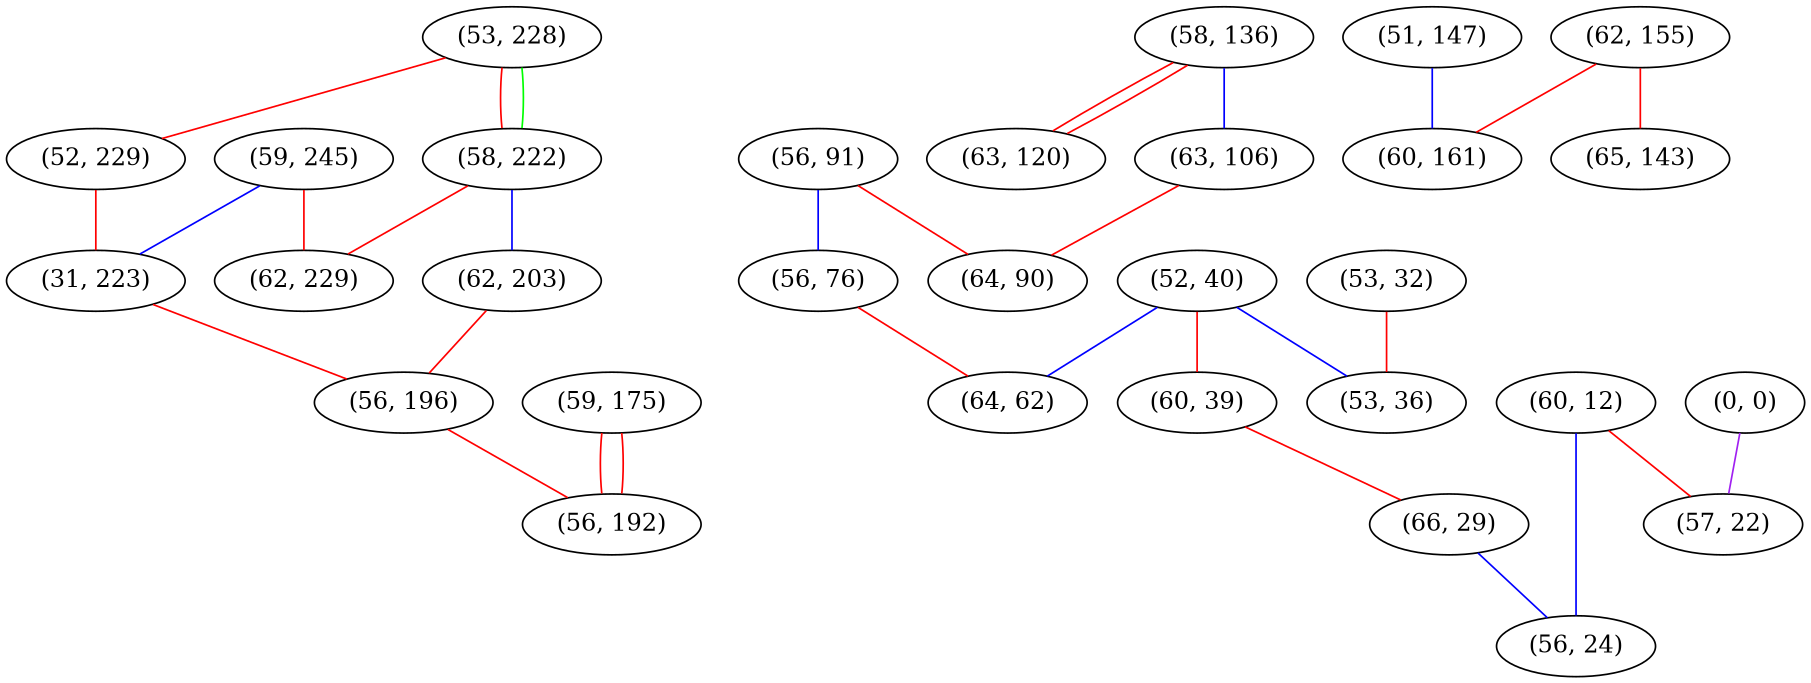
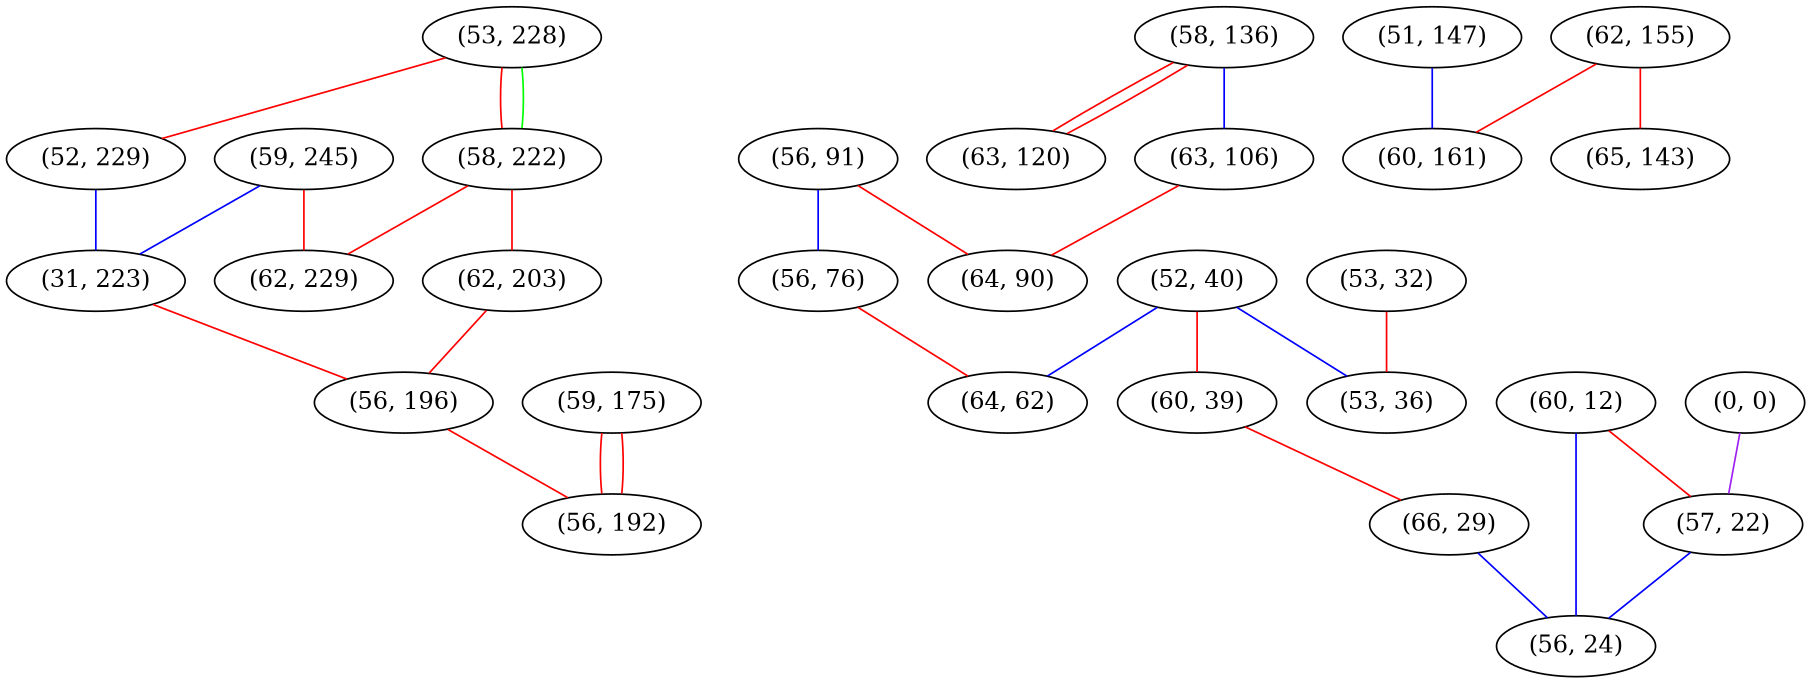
(96, 220) -> (96, 220)
(512, 220) -> (512, 220)
none -> (1650, 585)
